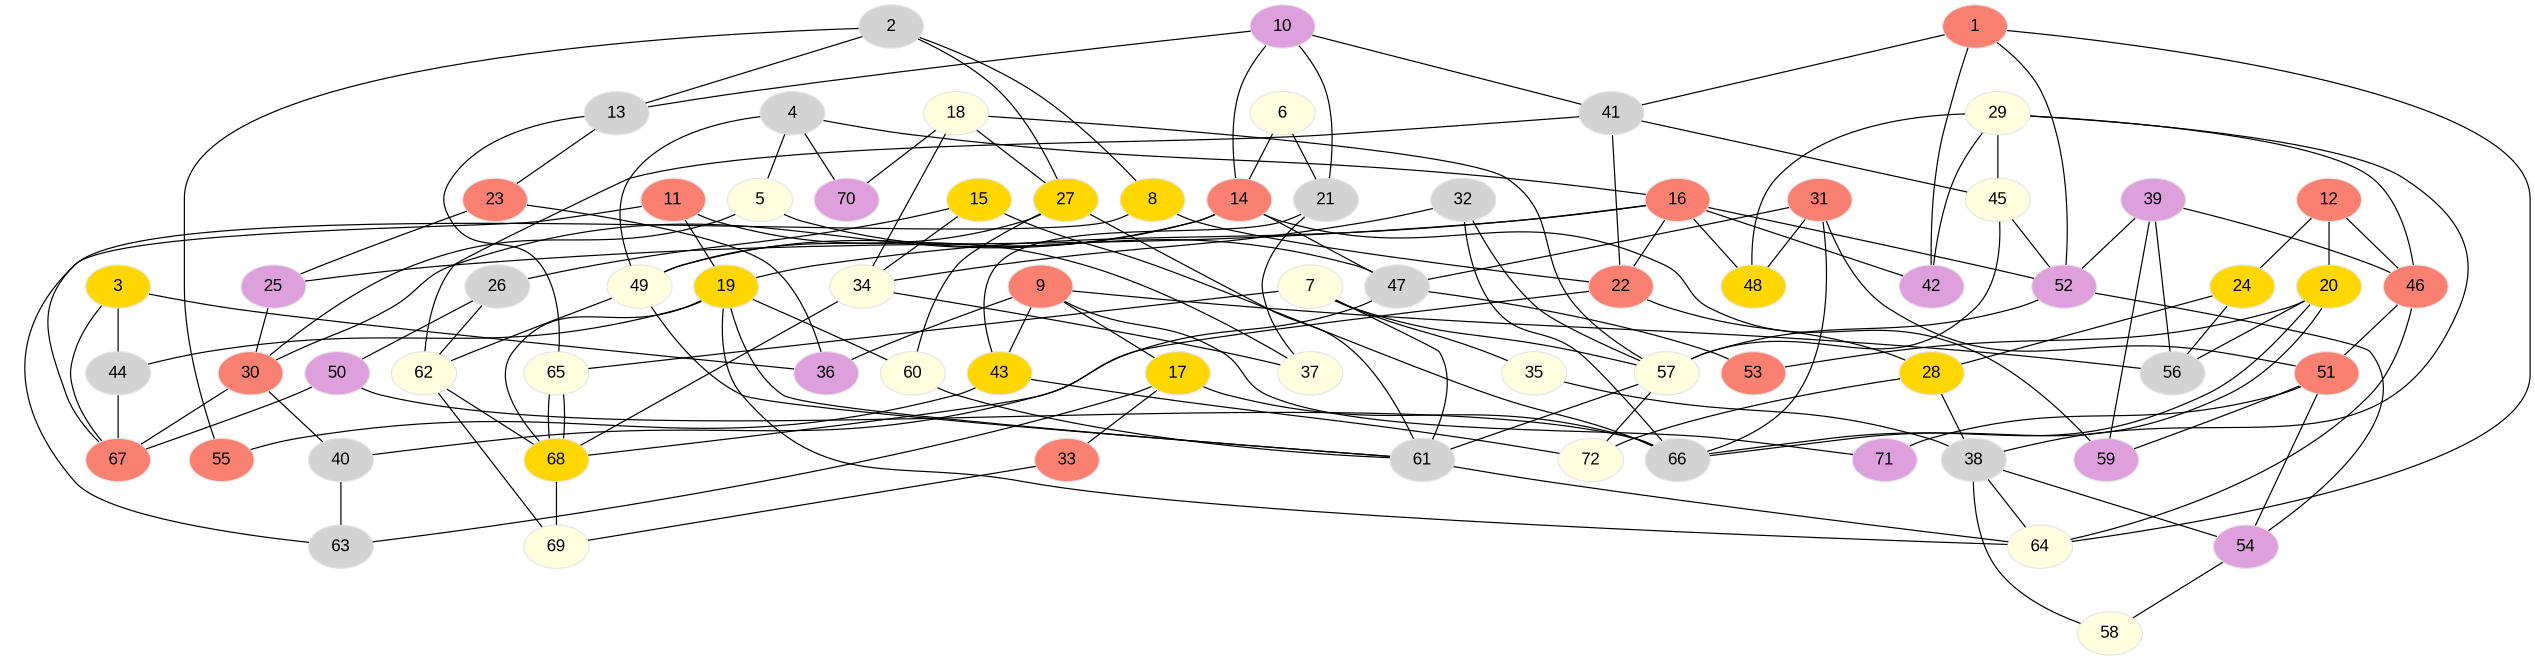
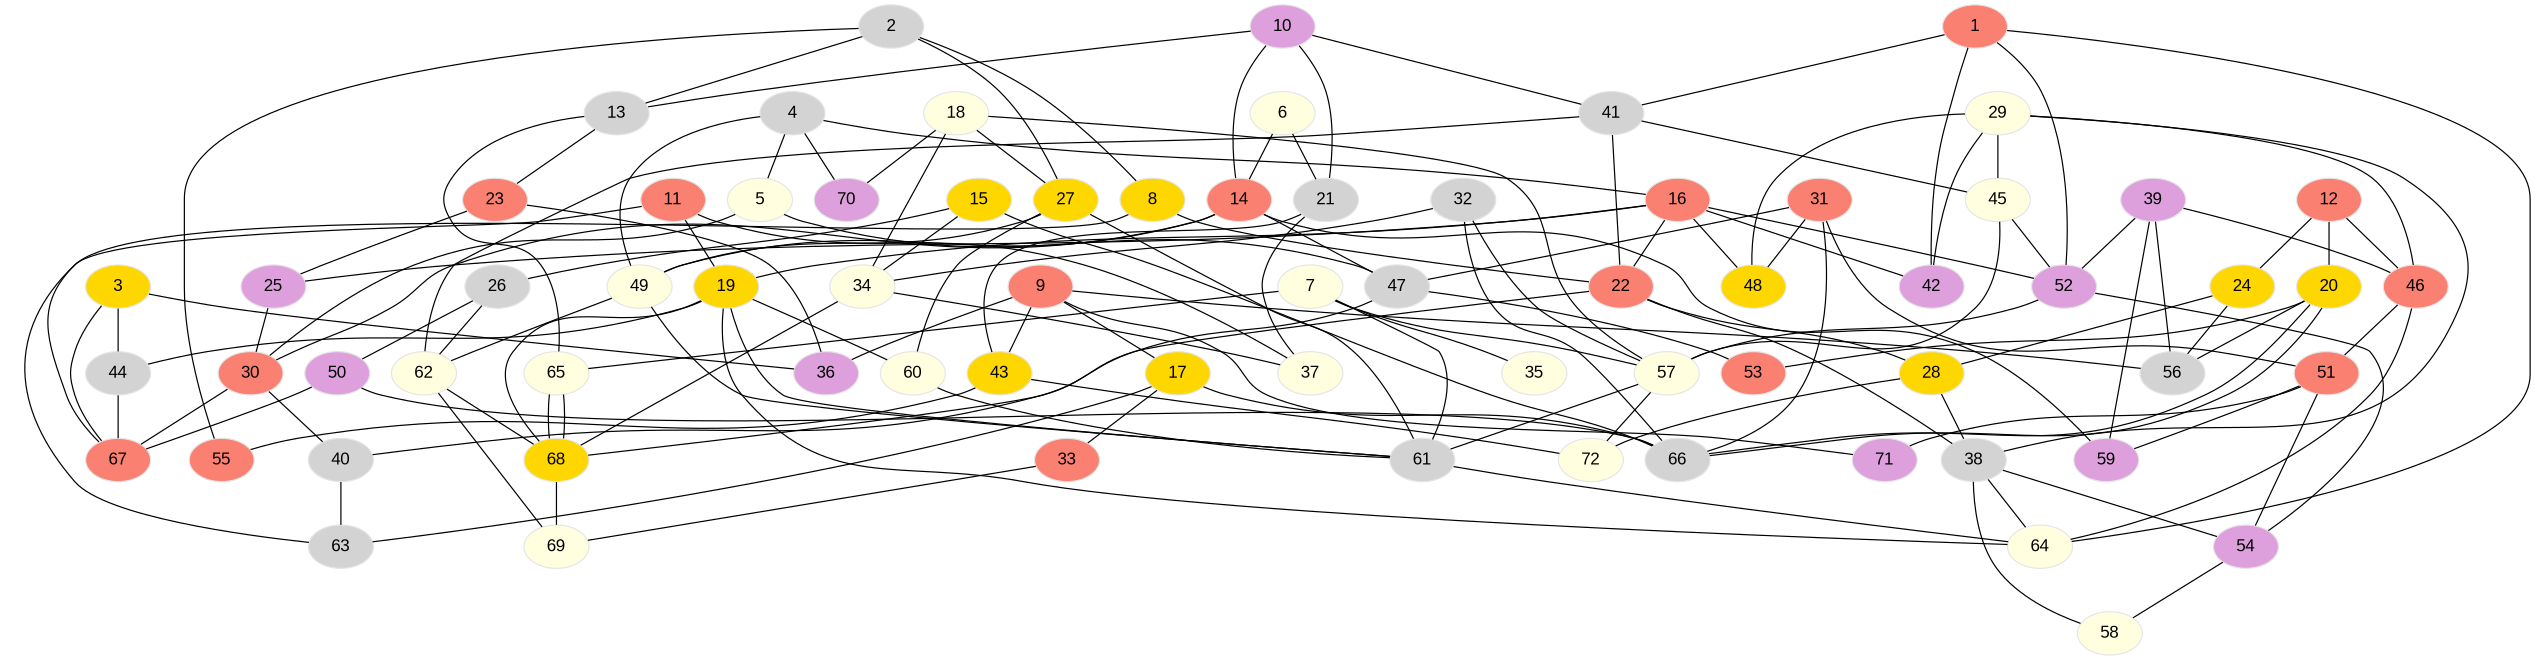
(1767, 411) -> (1799, 353)
